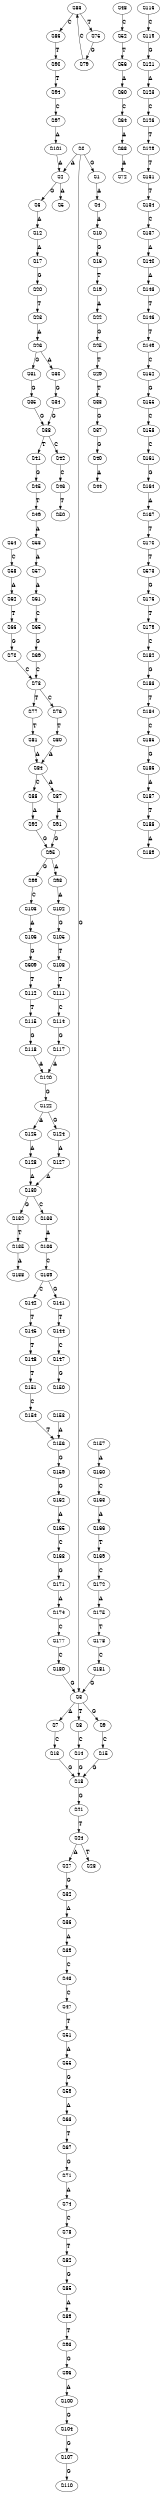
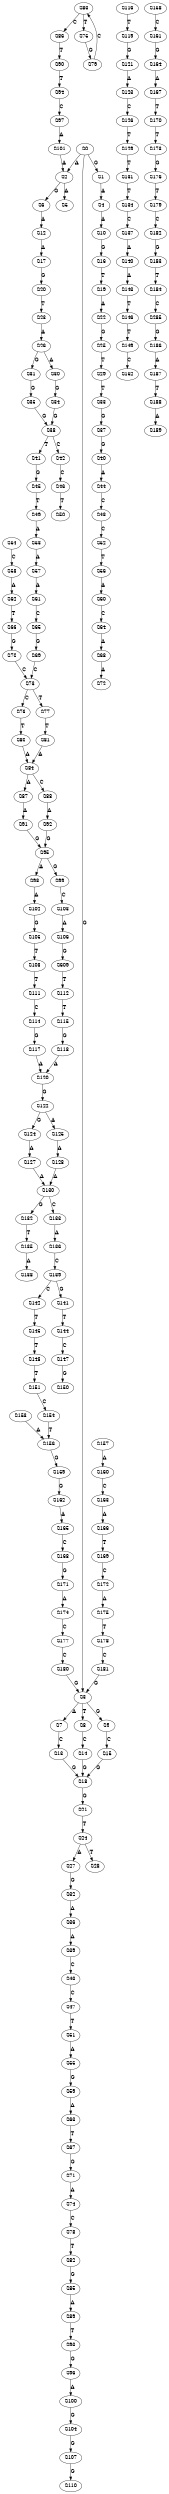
(150, 22) -> (129, 22)
(148, 403) -> none
none -> (101, 499)
(148, 571) -> (156, 149)
(148, 740) -> (156, 318)
